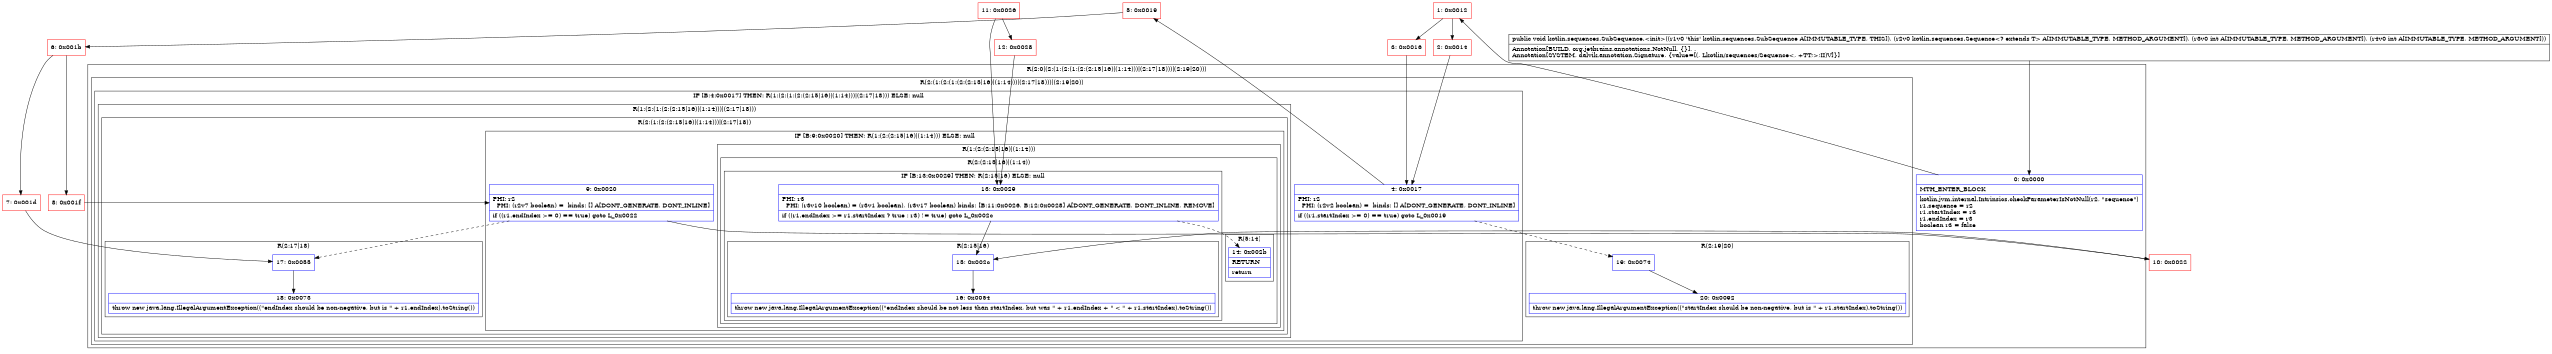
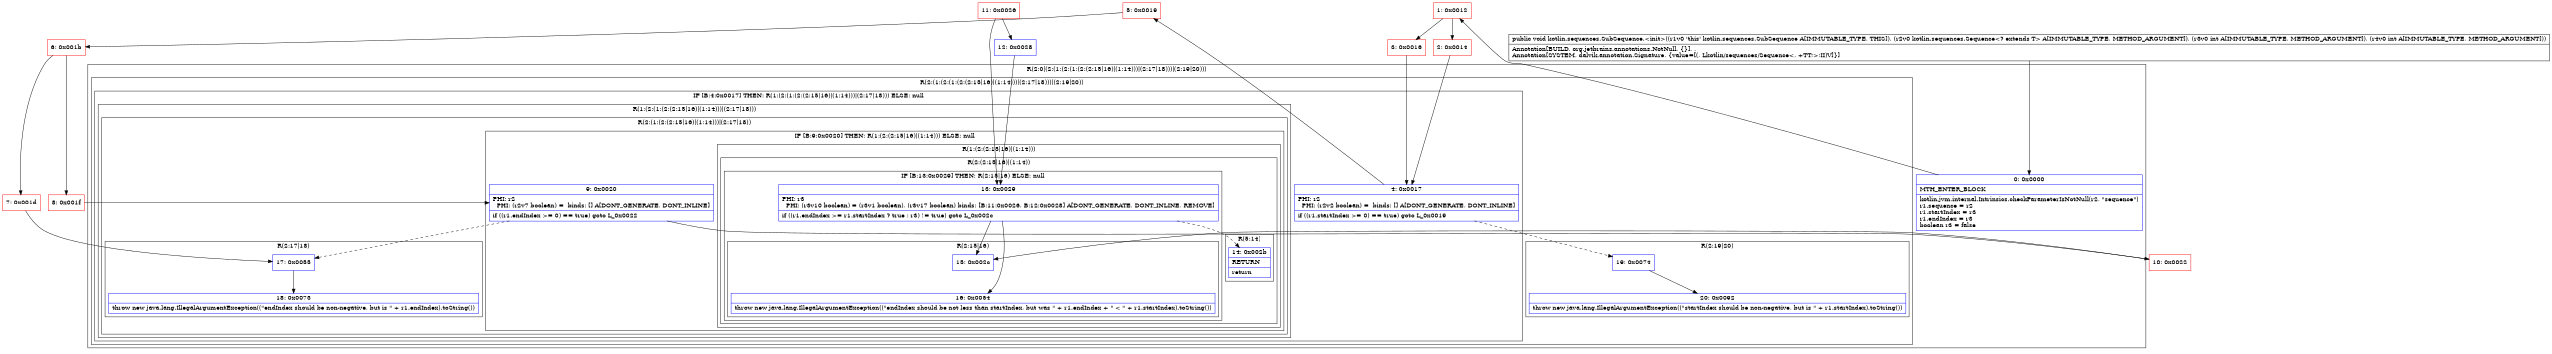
(1015, 48) -> (1015, 48)
(973, 280) -> (1004, 253)
